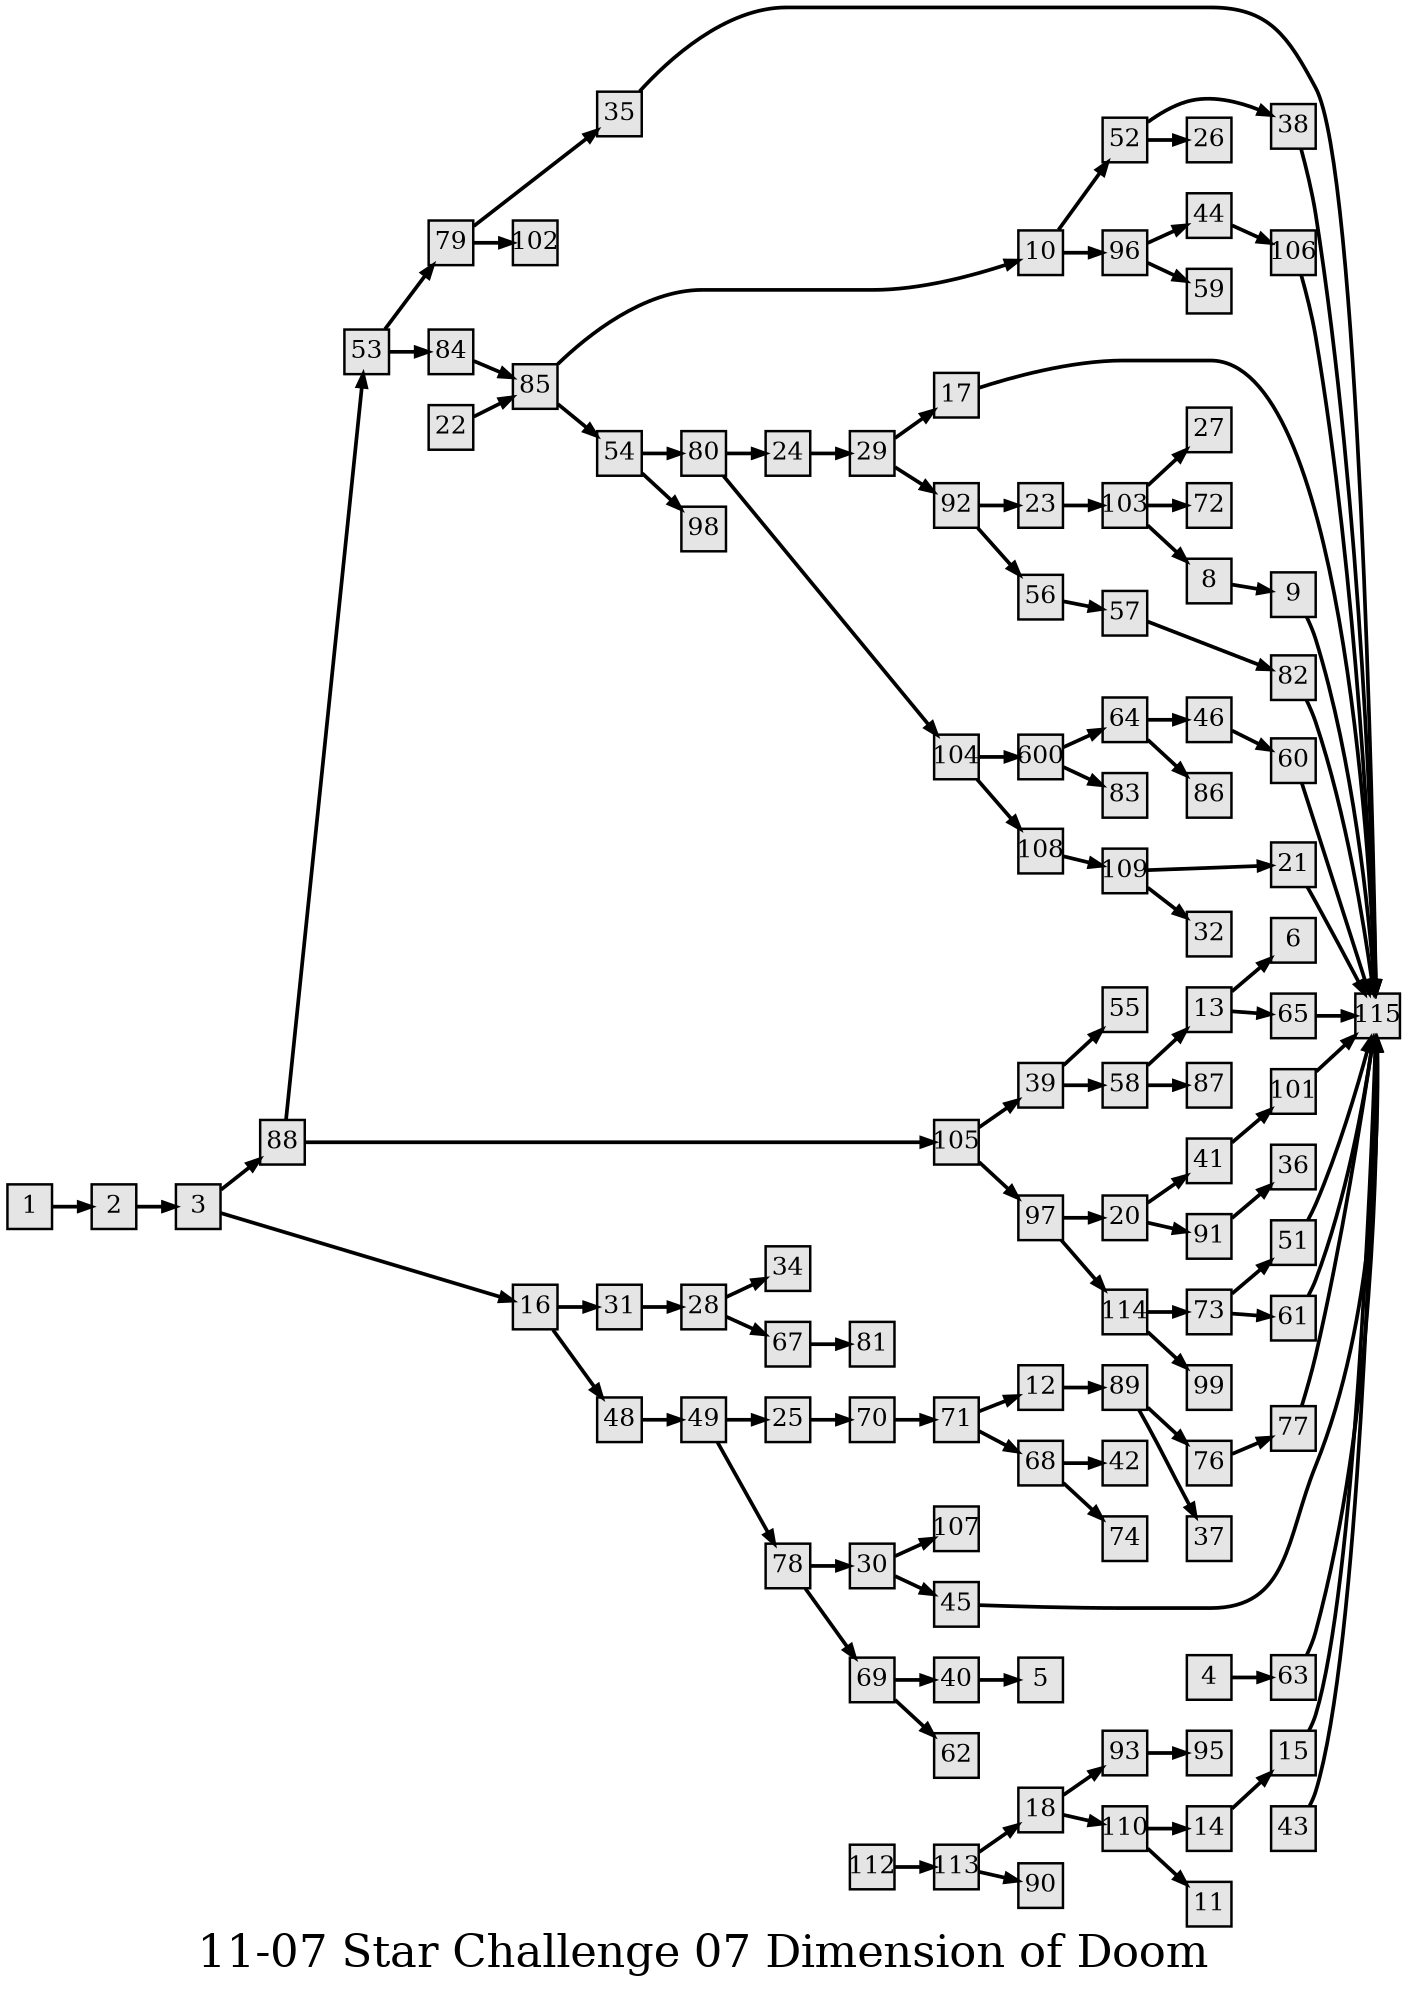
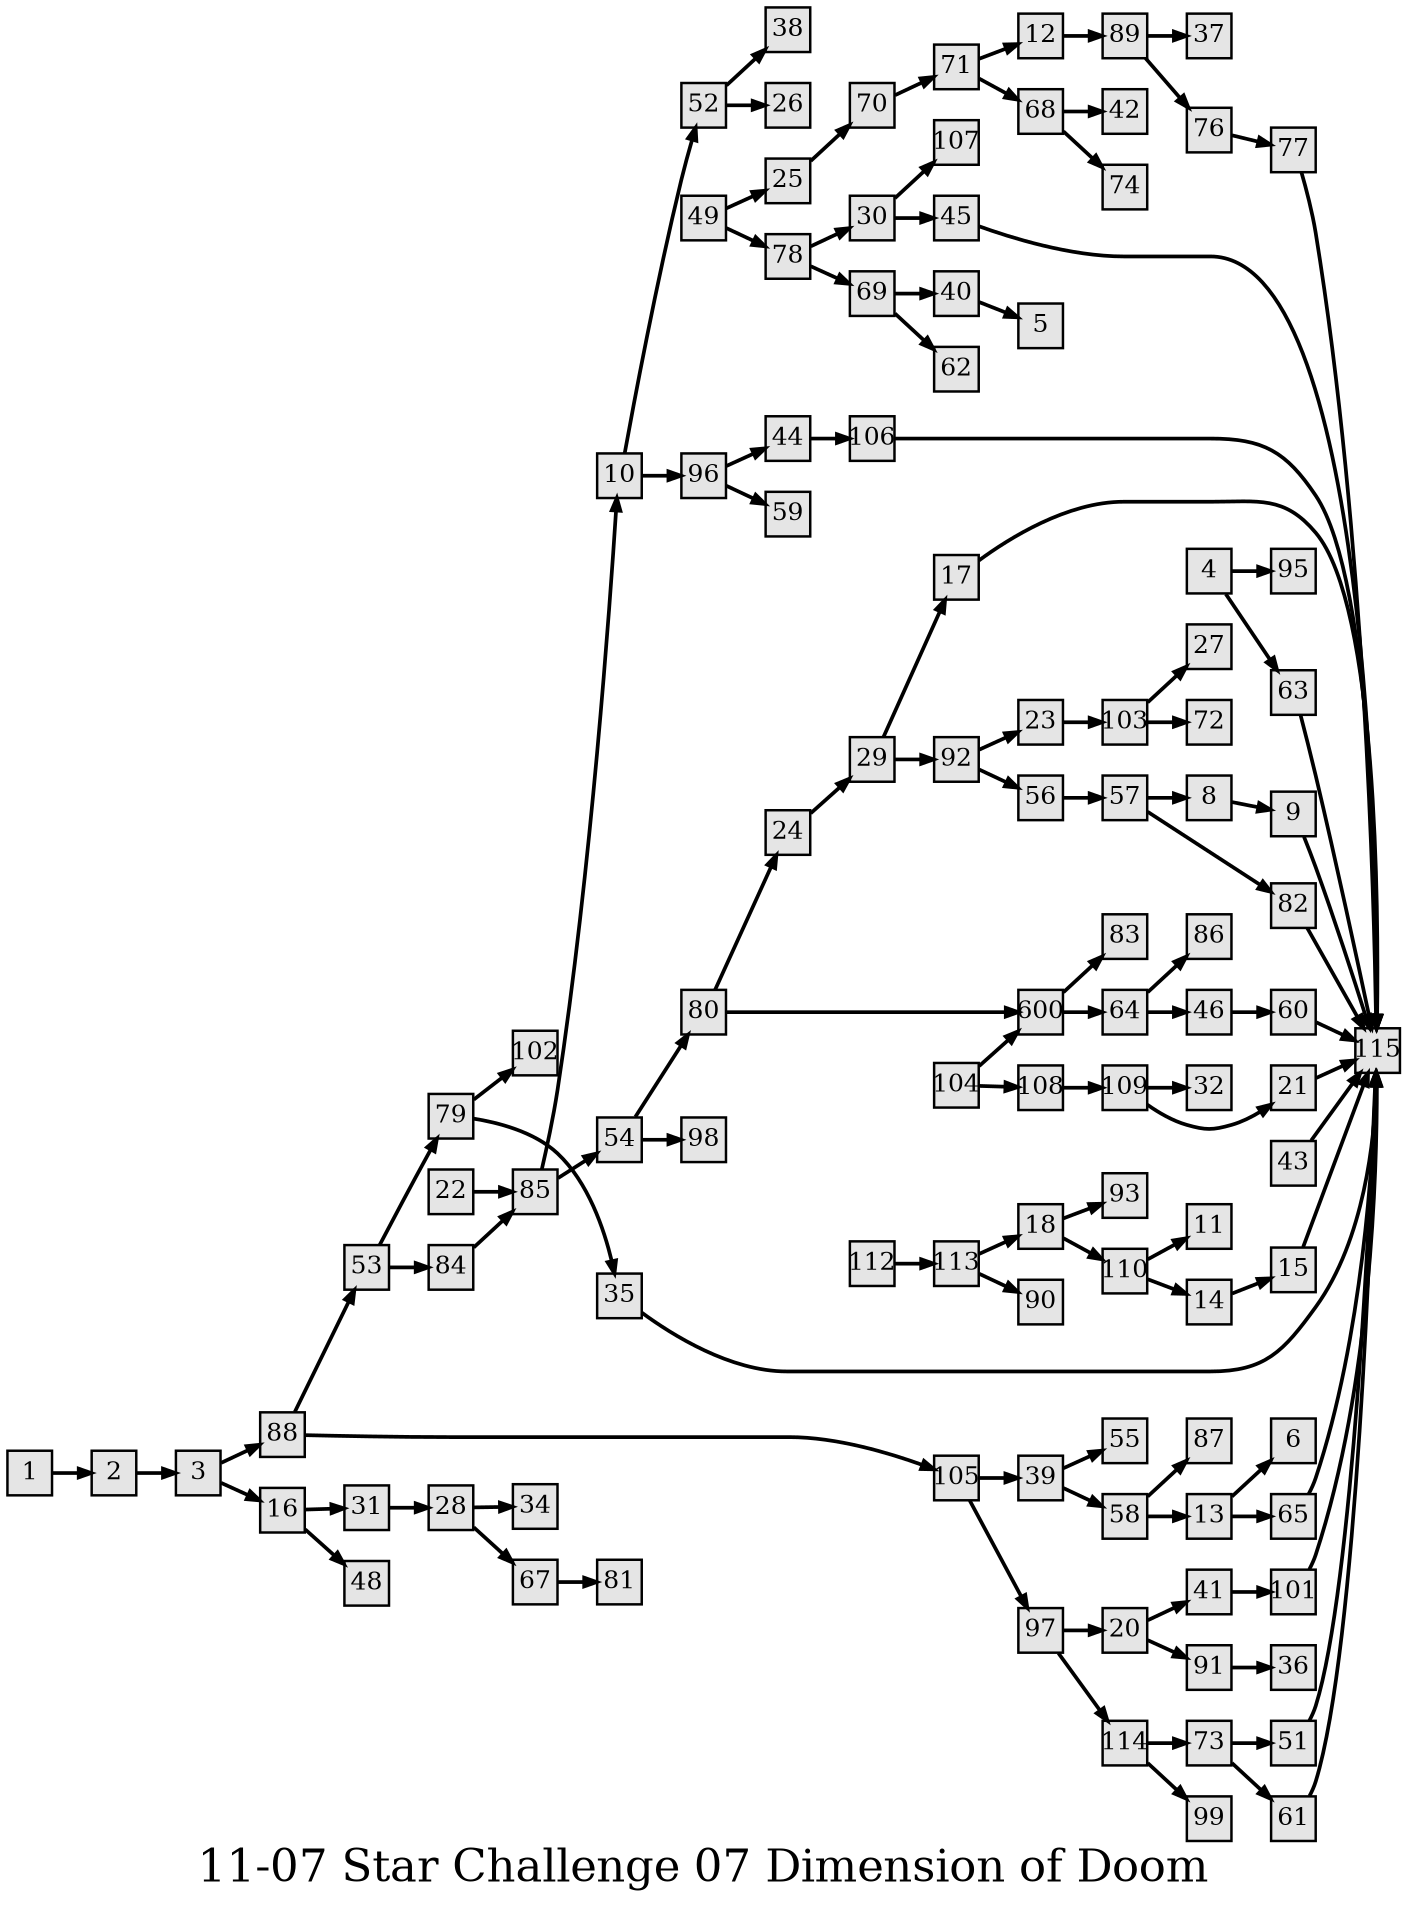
(1162, 539) -> (1161, 798)
(1355, 563) -> none
(826, 600) -> (866, 1012)
(655, 1420) -> none
(1161, 1753) -> (1245, 571)
